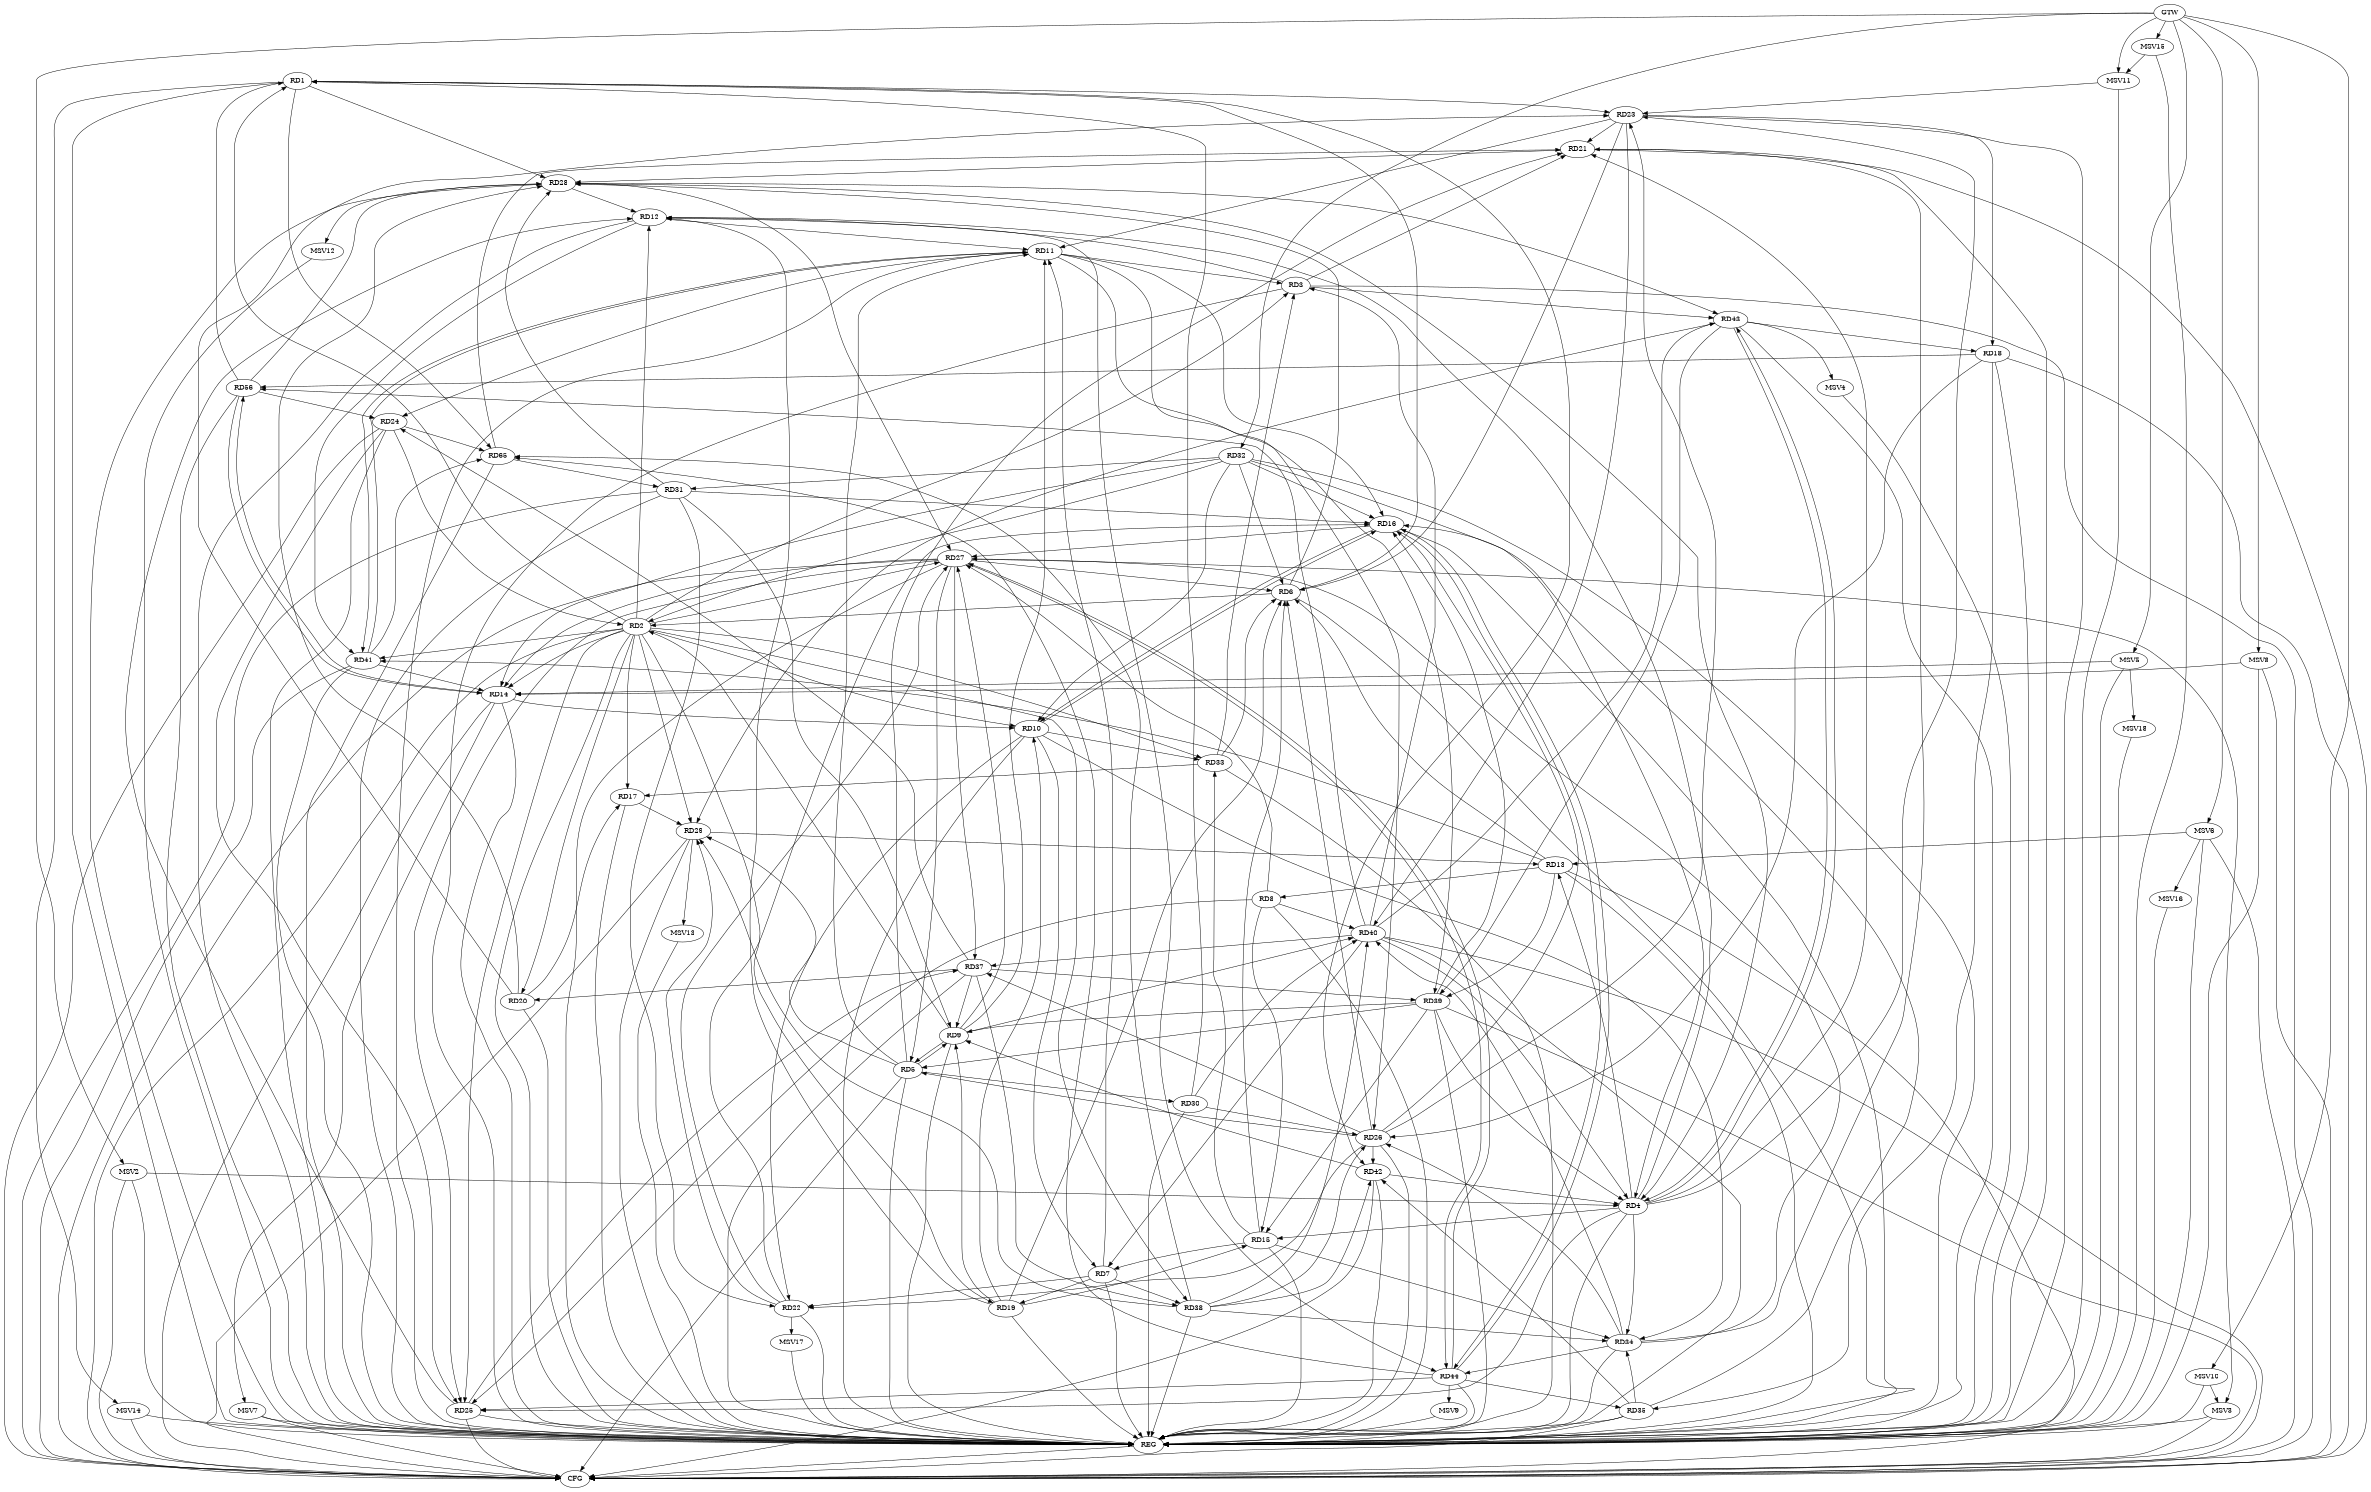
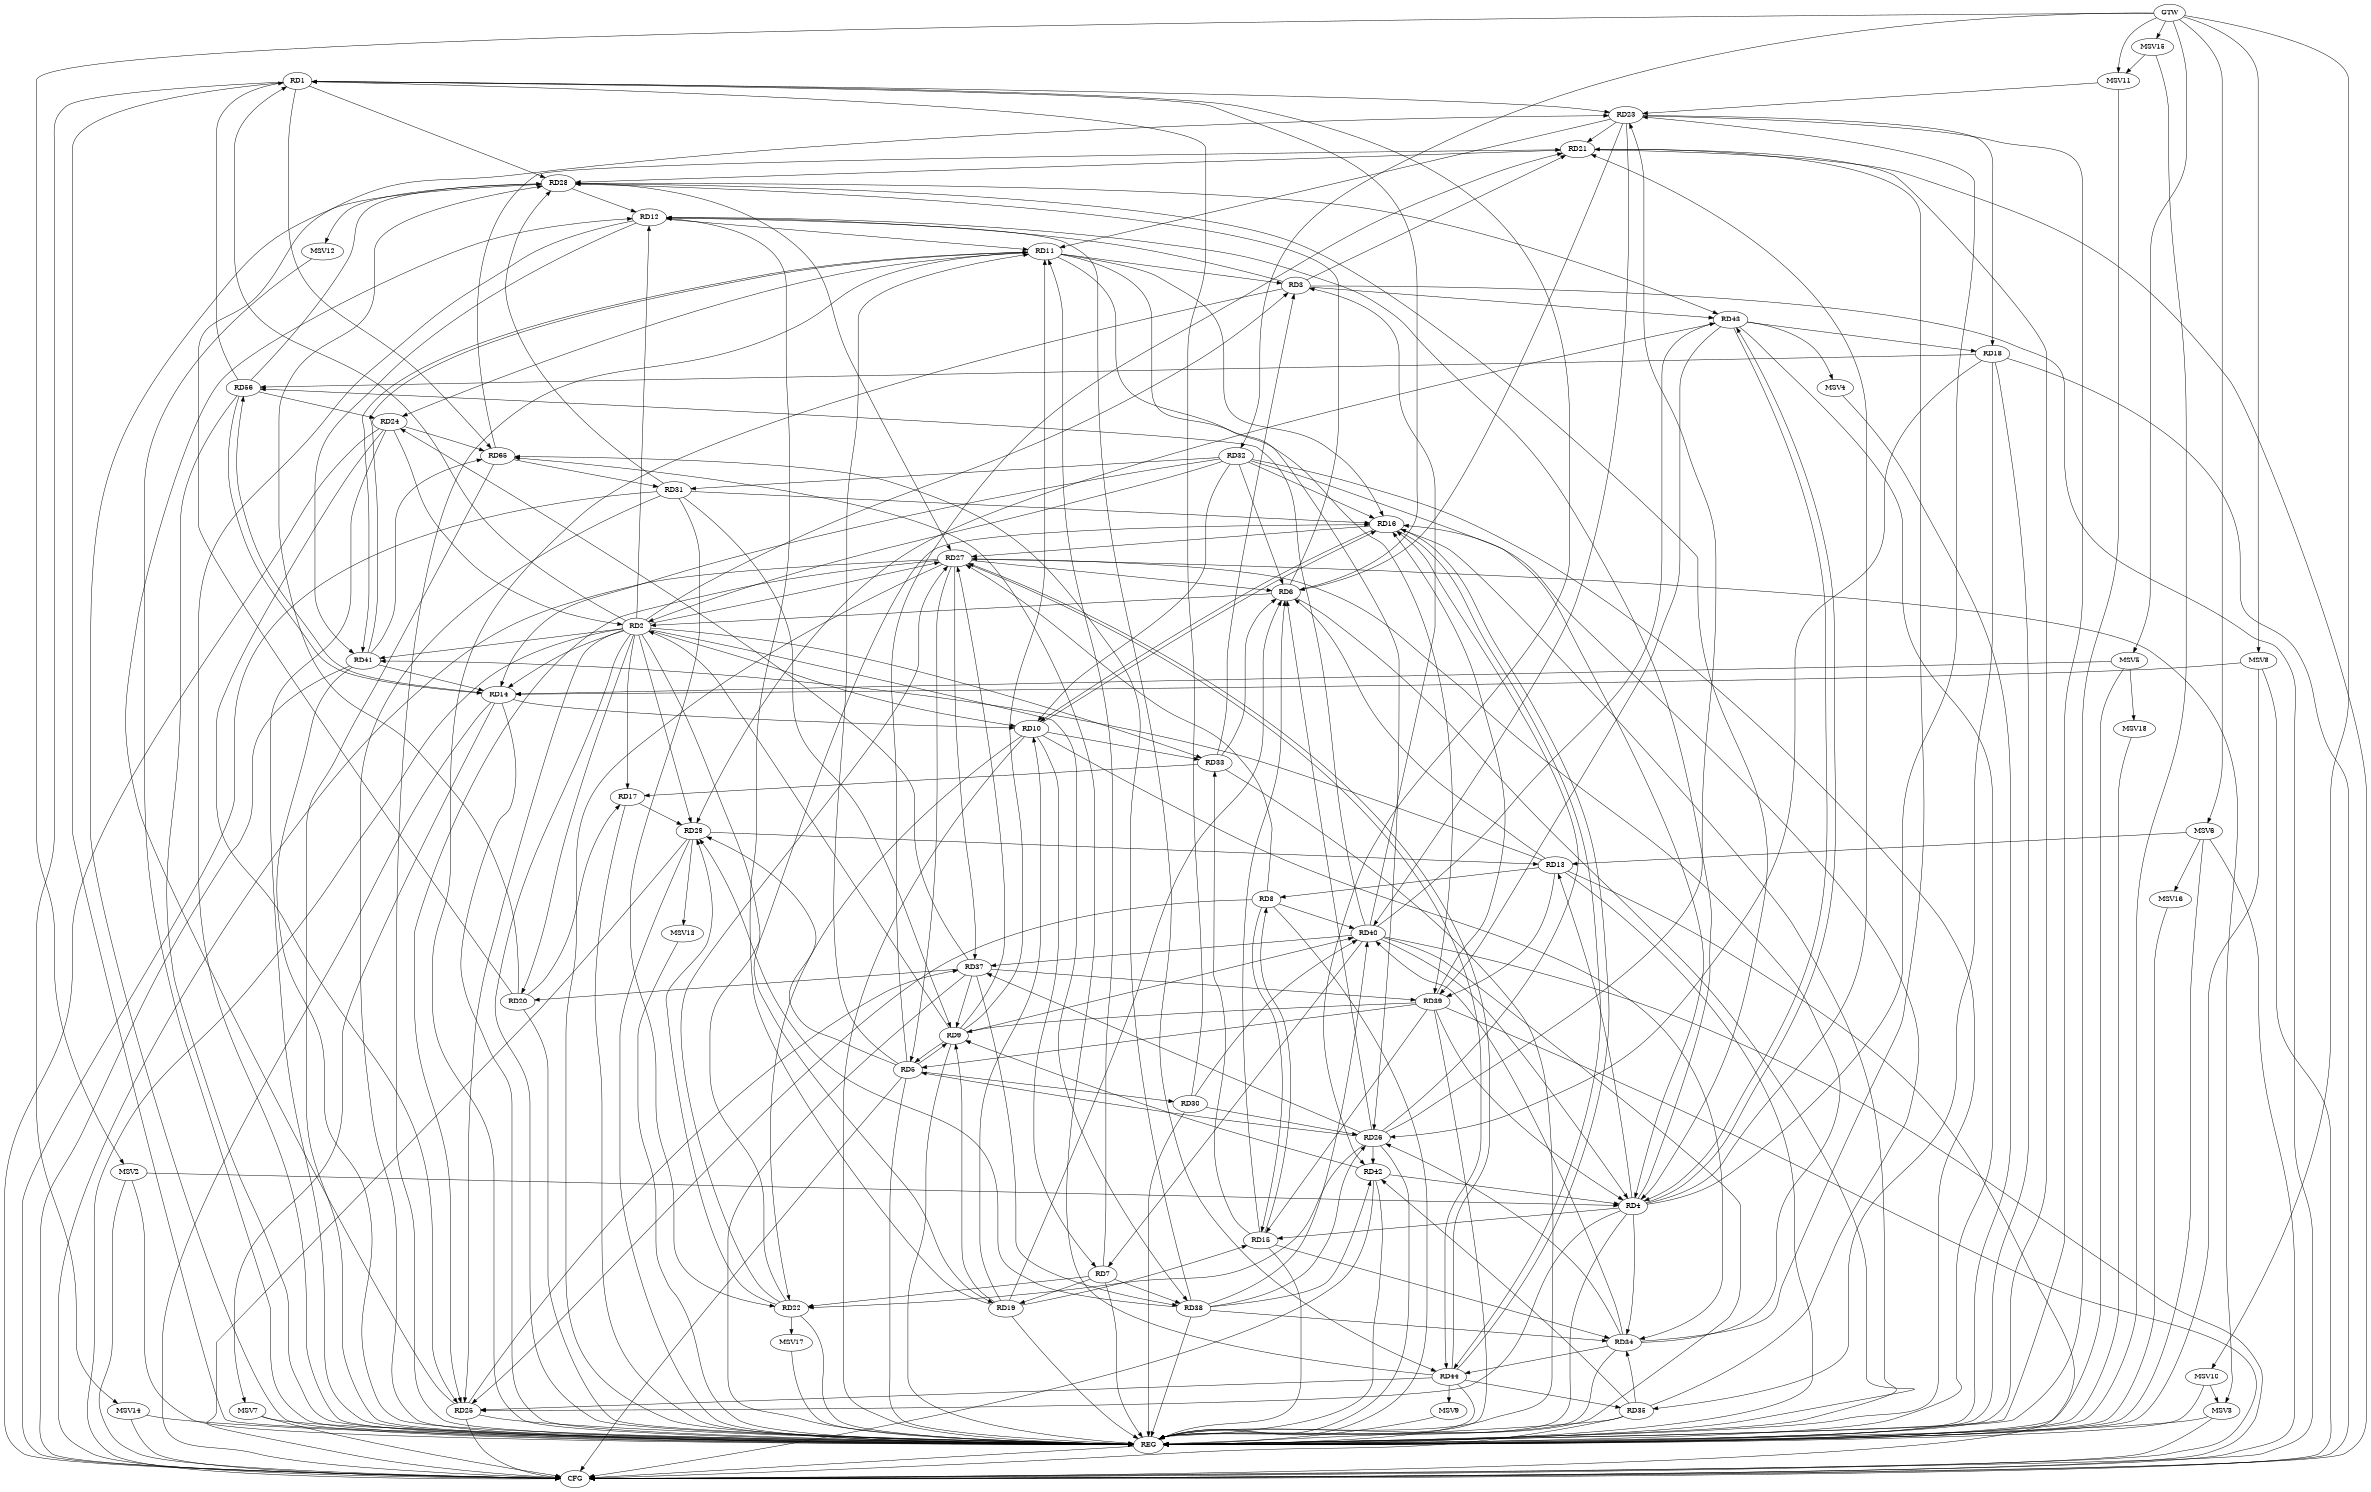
(720, 582) -> none
(1184, 1252) -> (1290, 1071)
